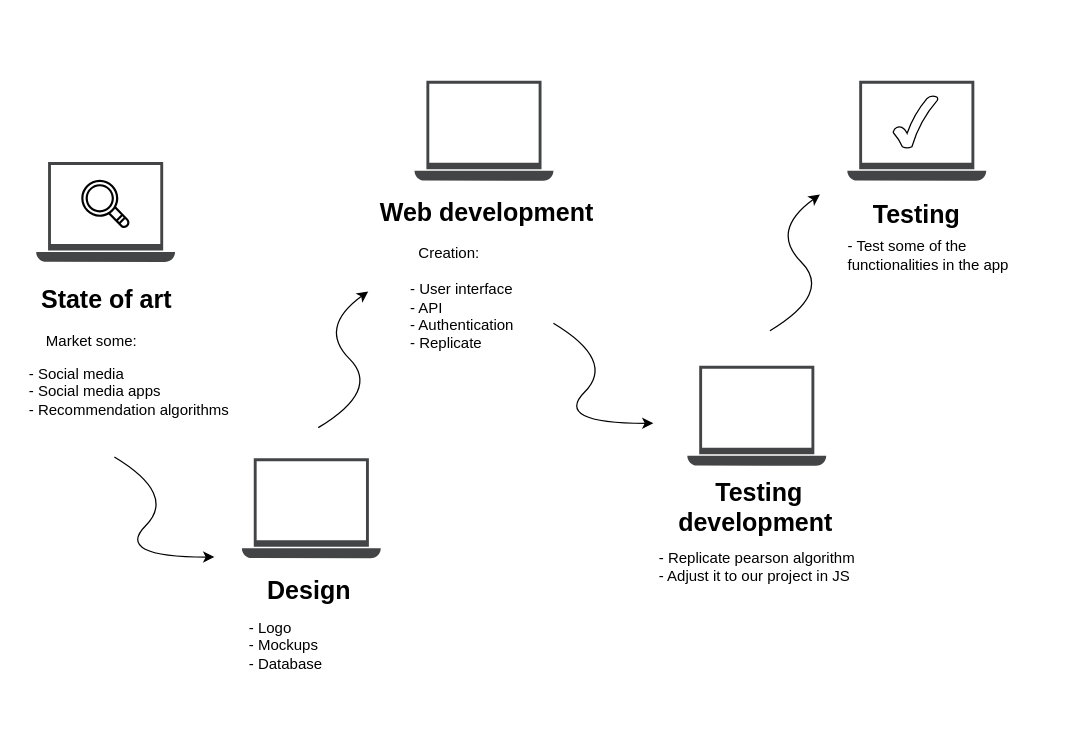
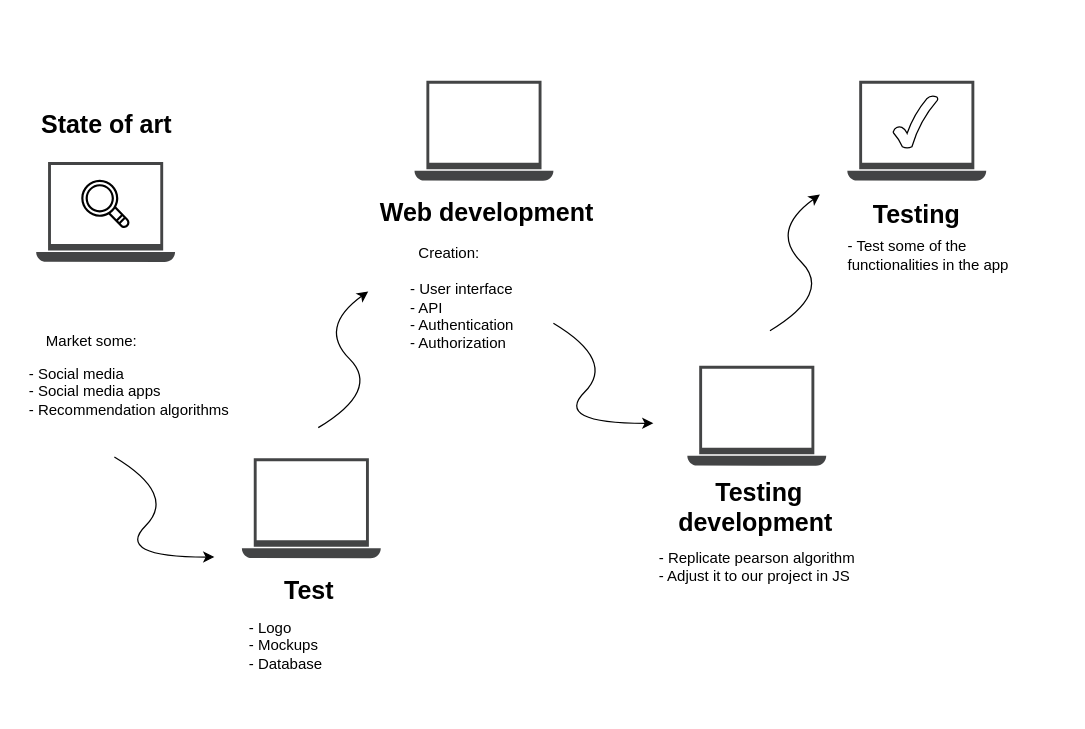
(107, 298) -> (107, 123)
(472, 298) -> (472, 298)
(309, 589) -> (309, 589)
